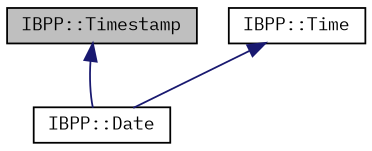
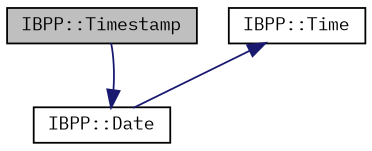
(90, 84) -> (114, 67)
